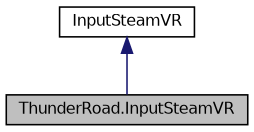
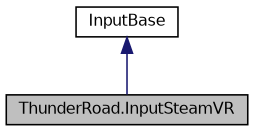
(127, 22) -> (127, 22)
